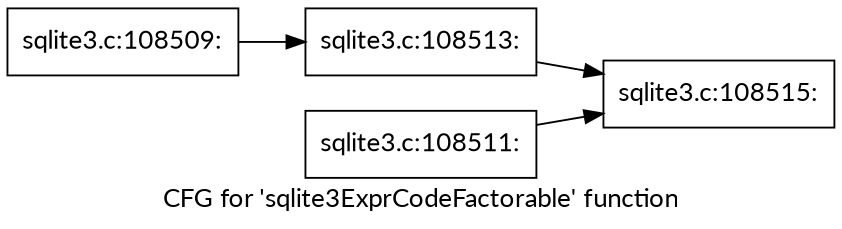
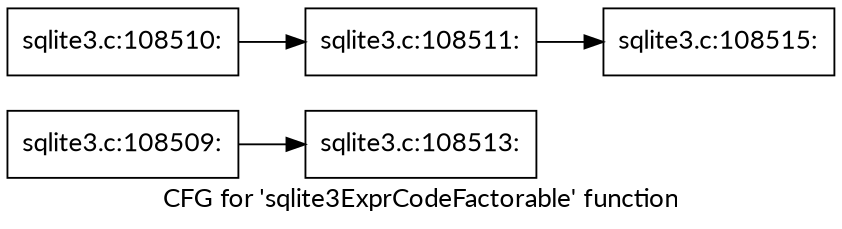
none -> (123, 42)
(561, 66) -> none
